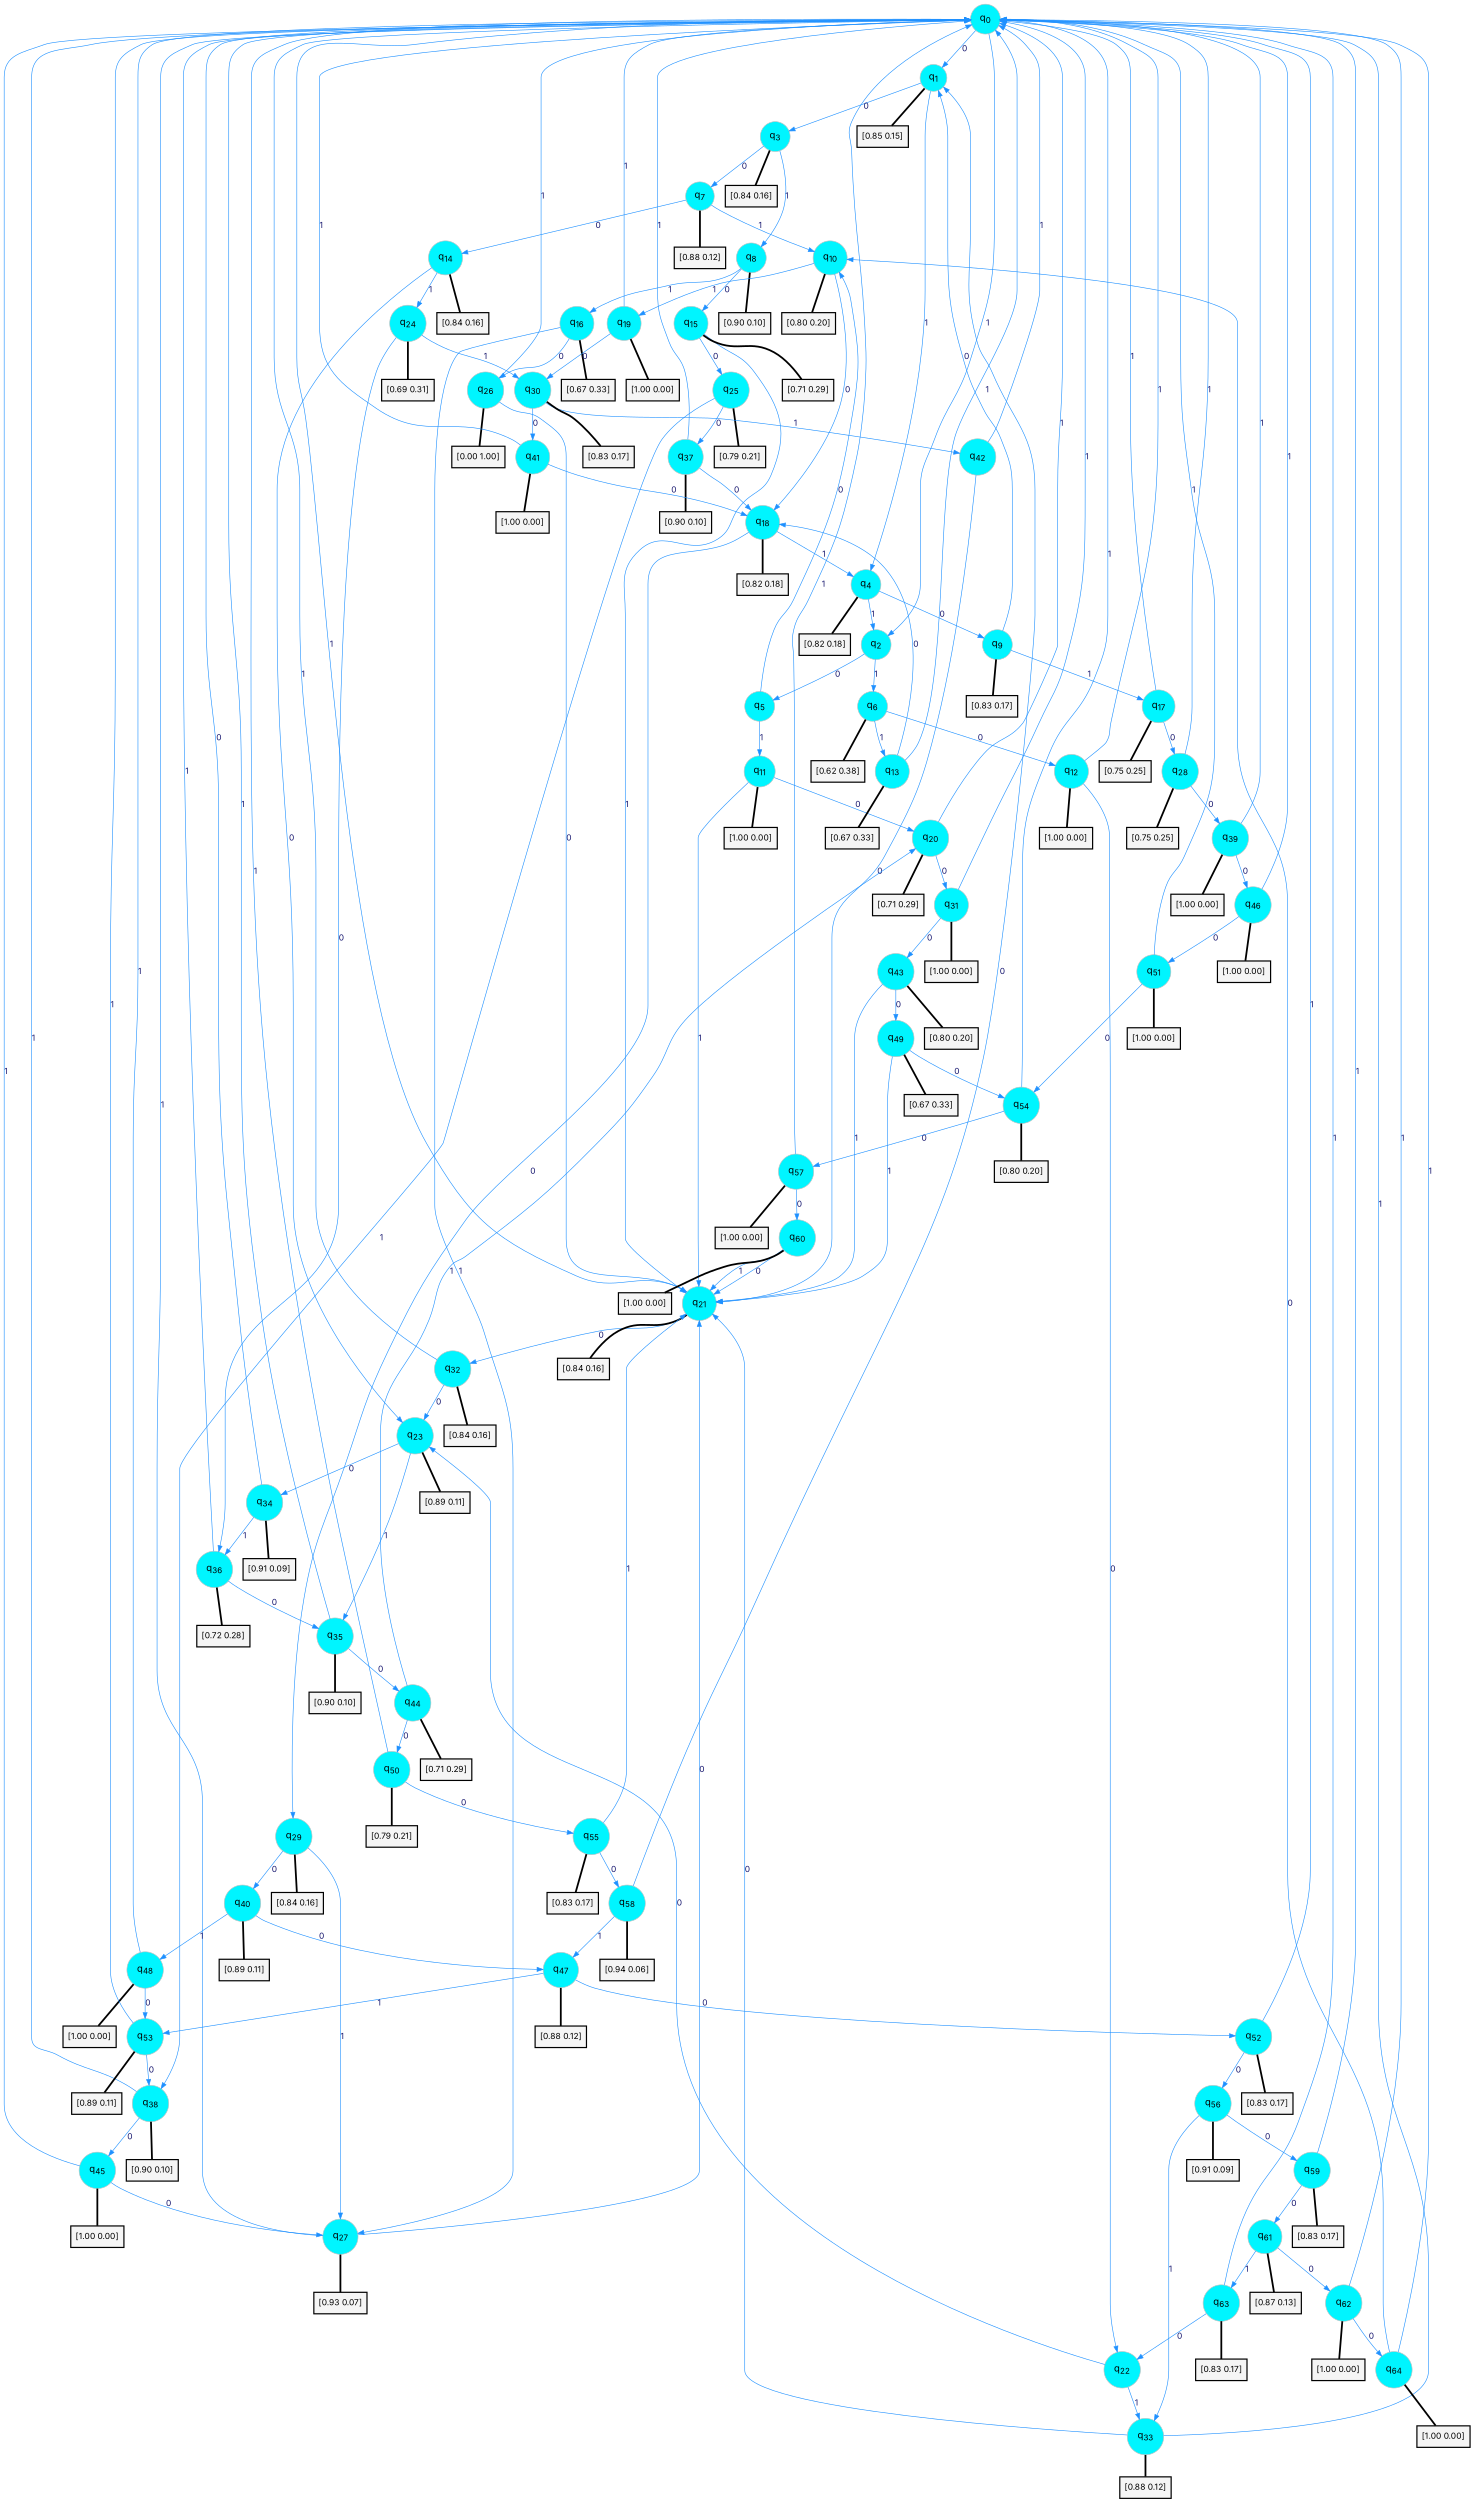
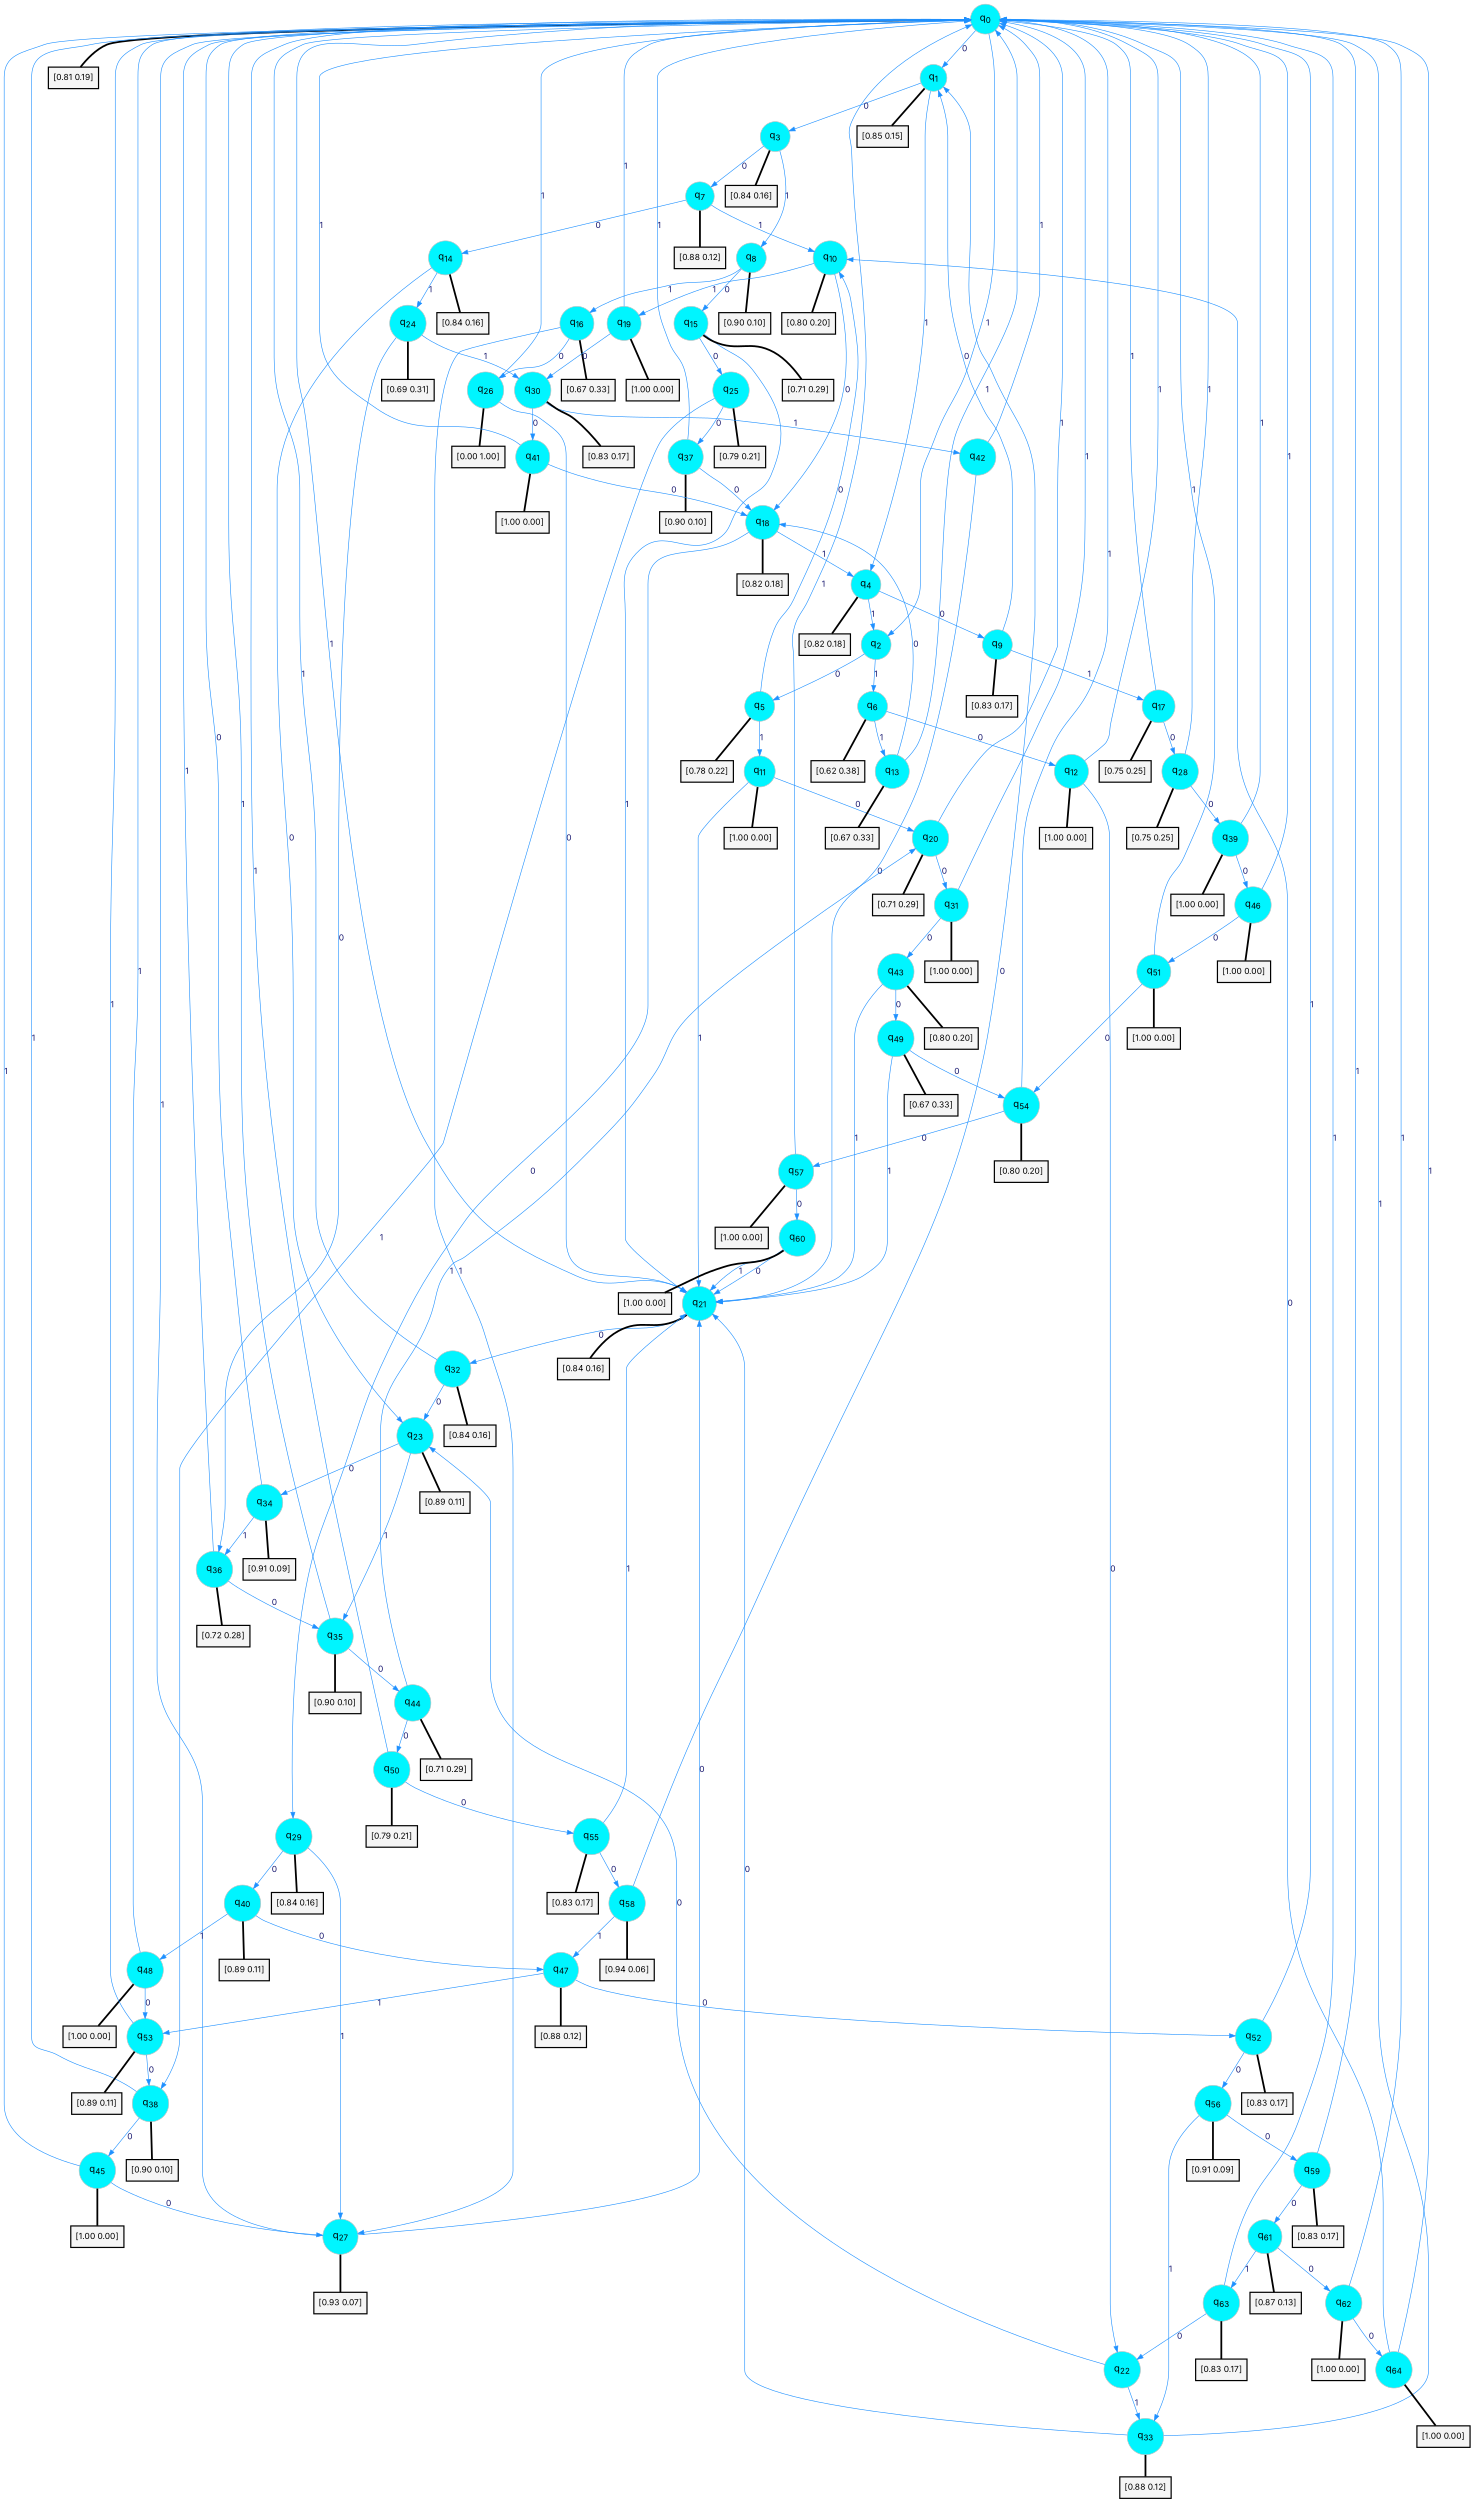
none -> (73, 78)
none -> (707, 771)
